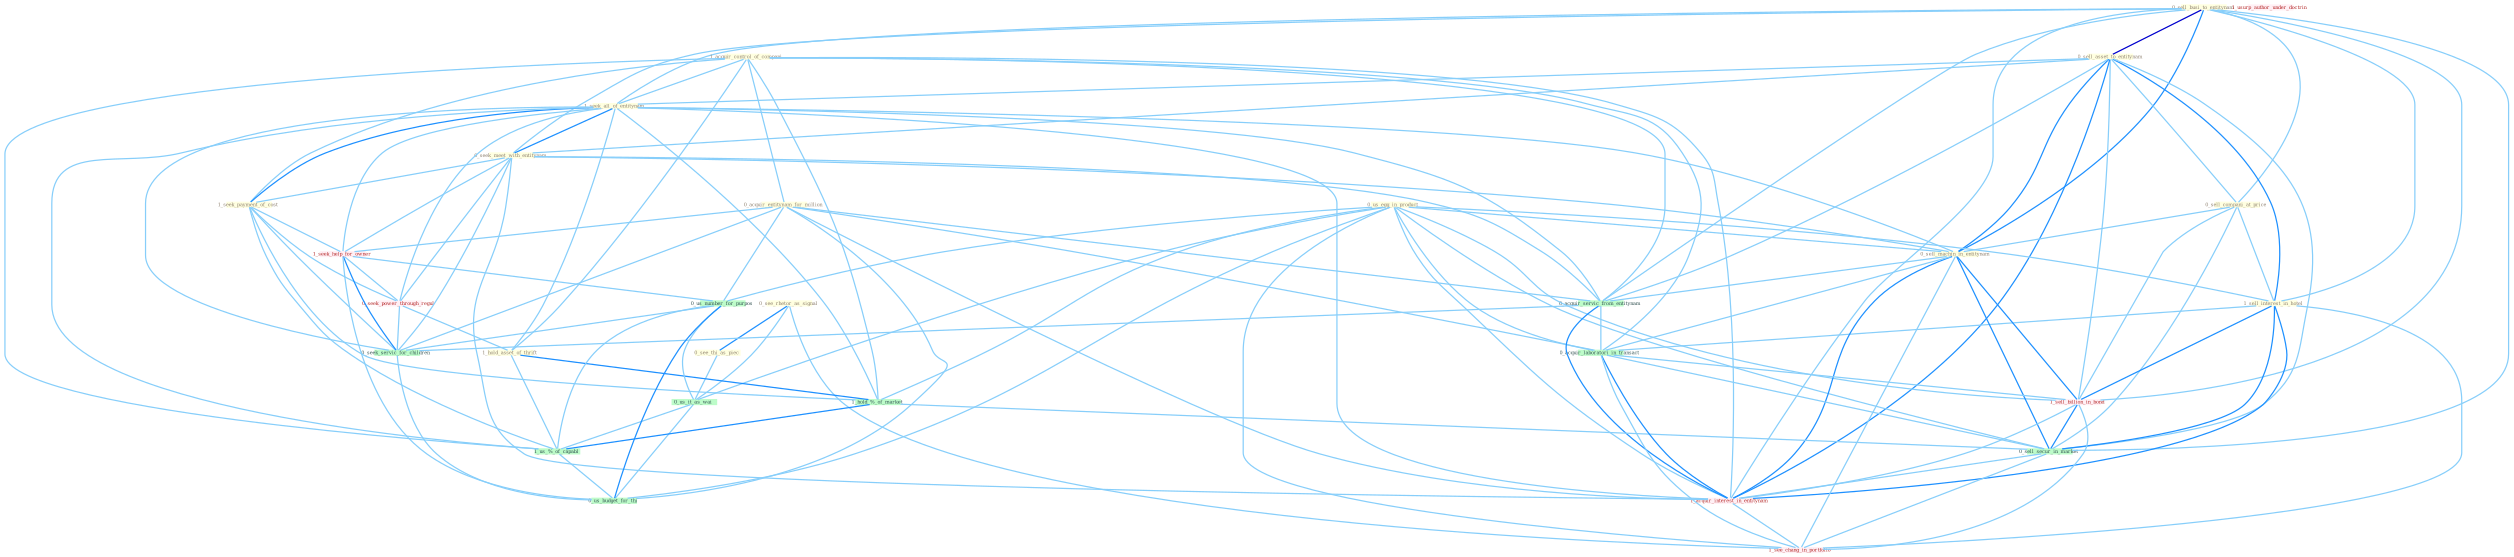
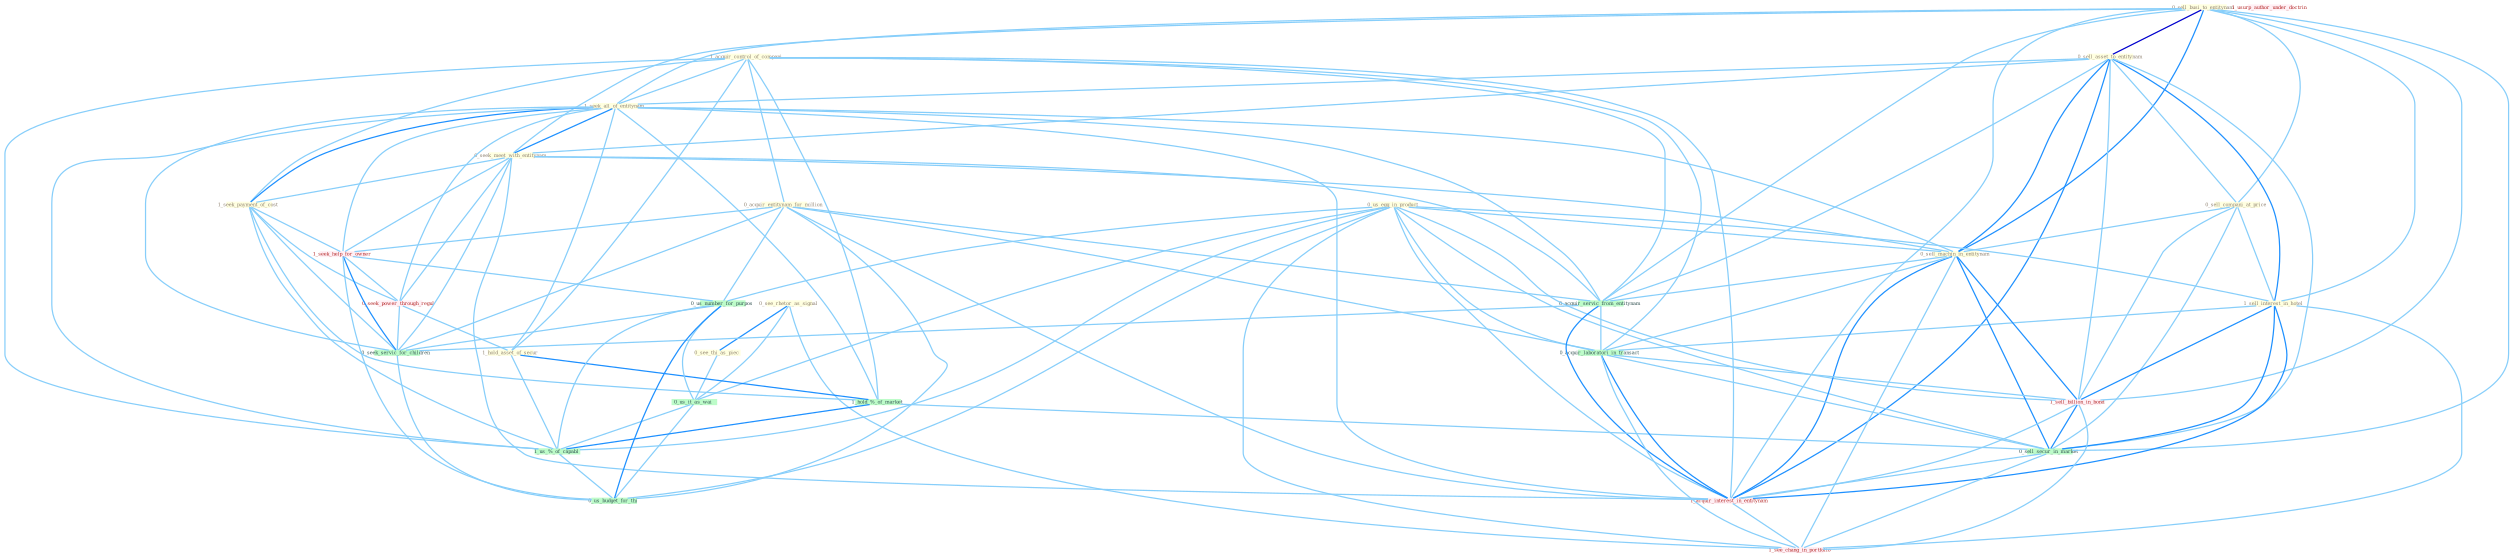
(1122, 275) -> (997, 372)
(511, 353) -> (511, 353)
